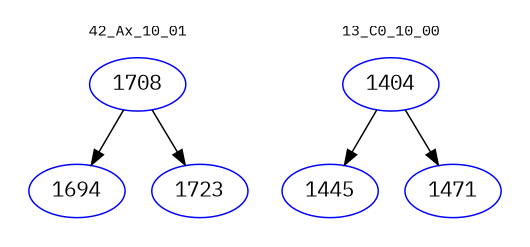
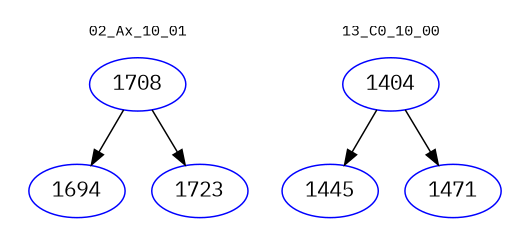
(138, 32) -> (138, 32)
